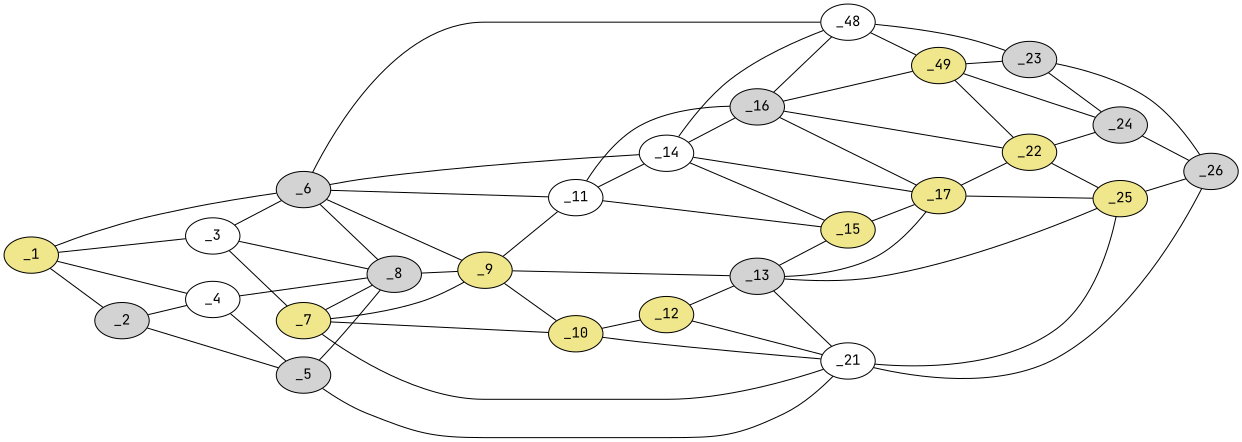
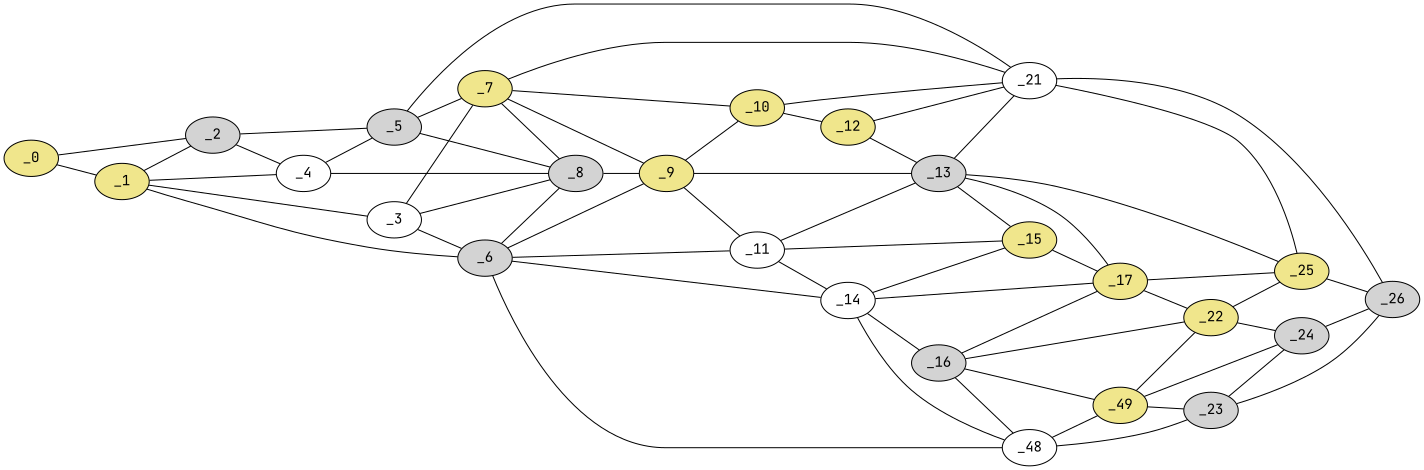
none -> (440, 108)
(647, 122) -> (848, 212)
none -> (31, 158)
